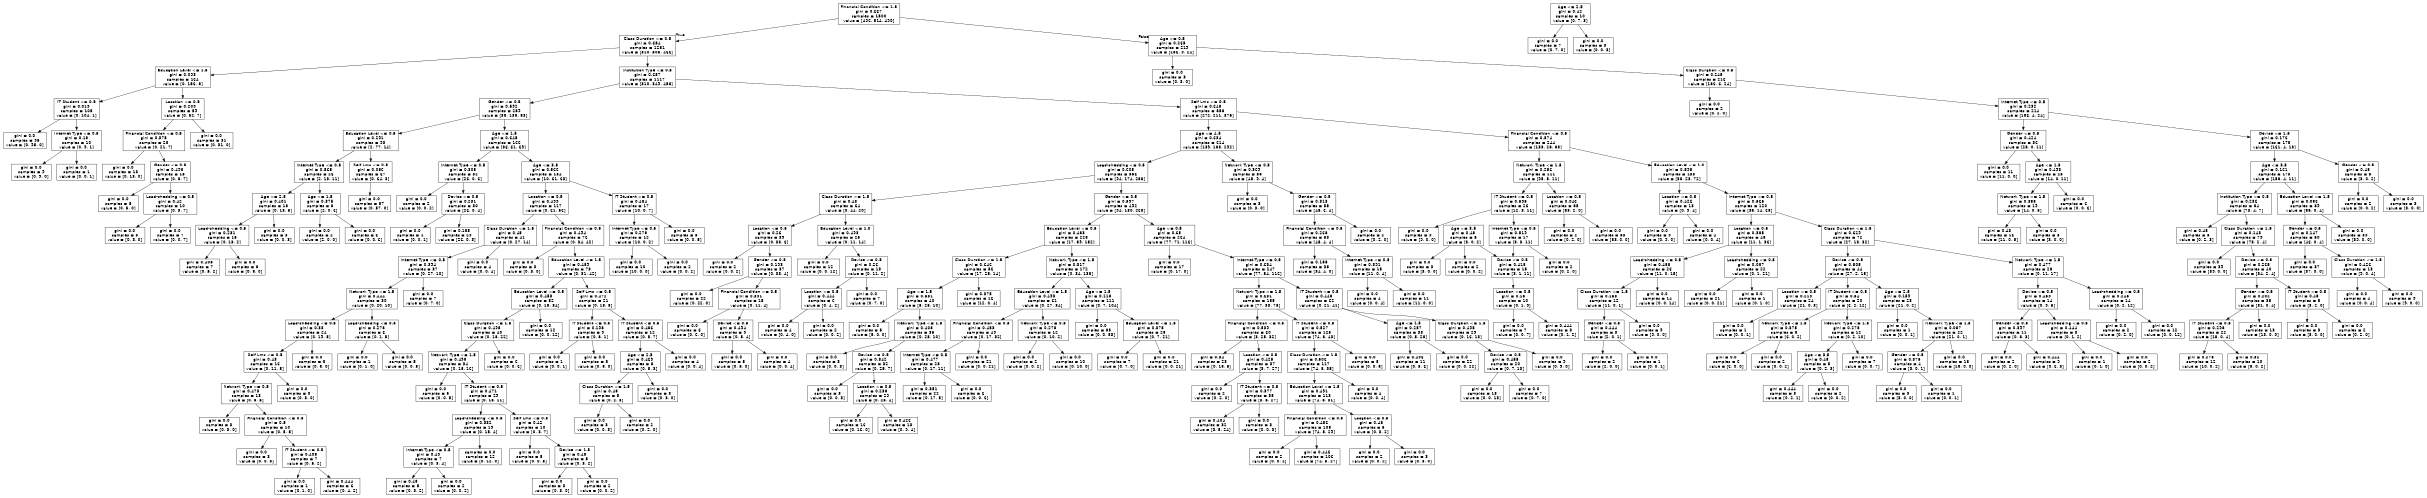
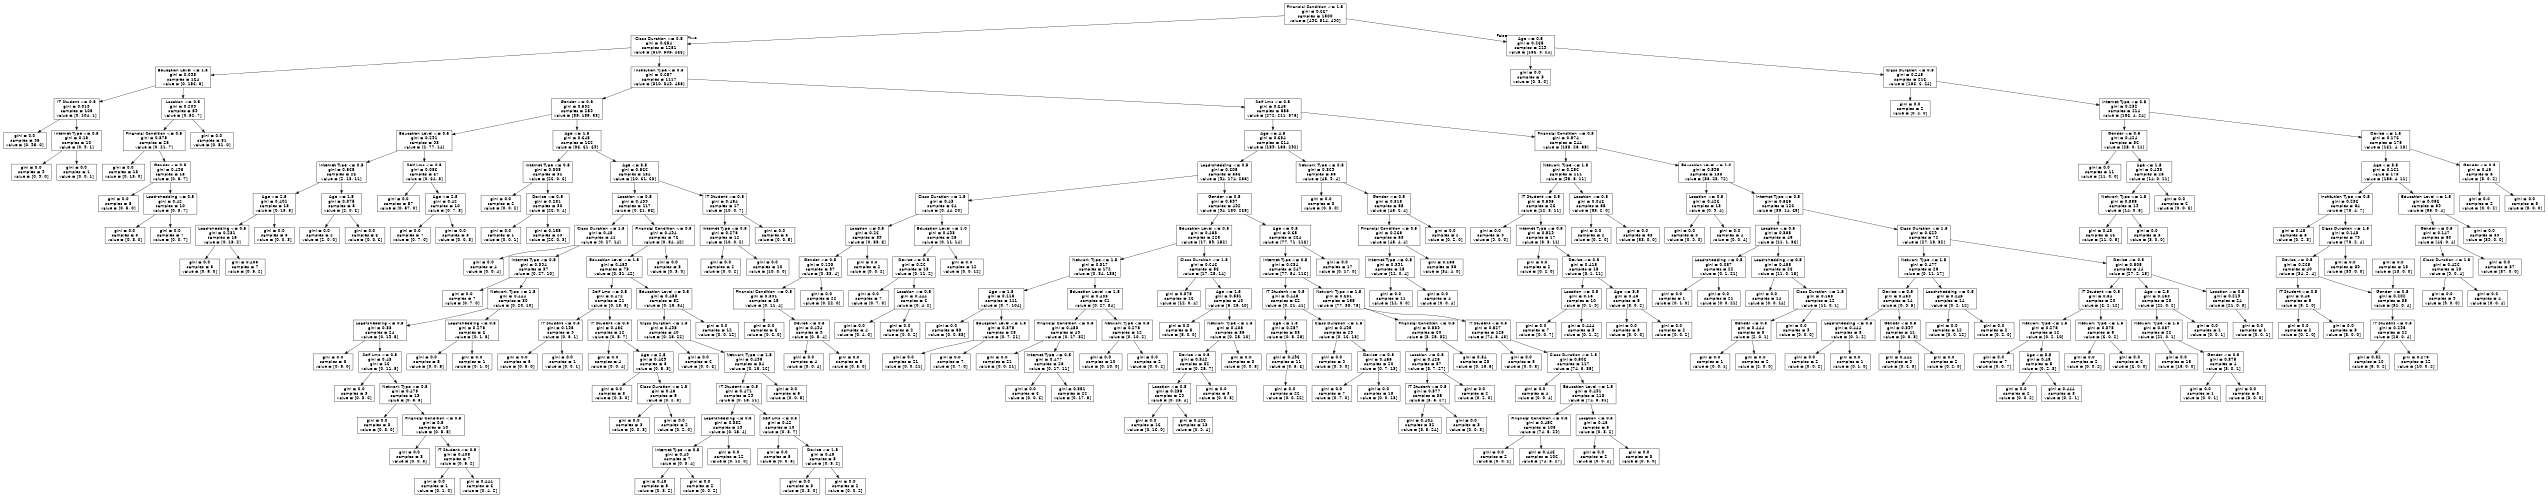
(2275, 172) -> (2386, 172)
none -> (434, 187)
(1487, 250) -> (1604, 282)
(2259, 314) -> (2393, 280)
(1434, 346) -> (1286, 376)
(265, 362) -> (380, 362)
(480, 457) -> (729, 457)
